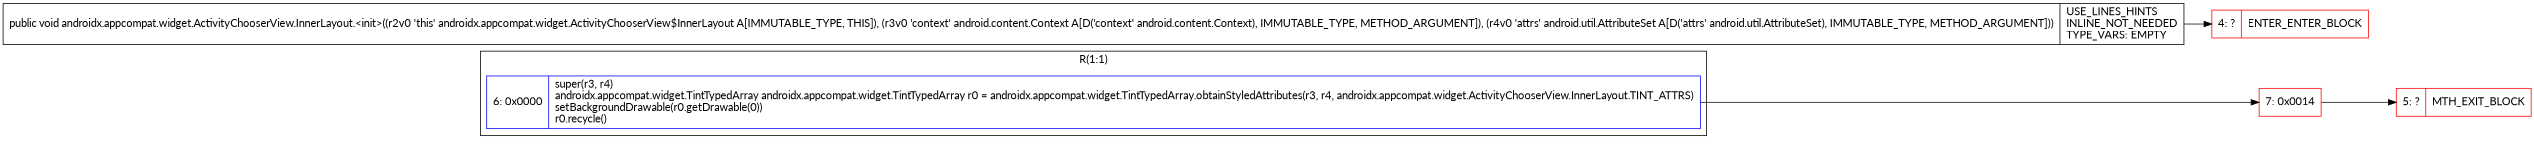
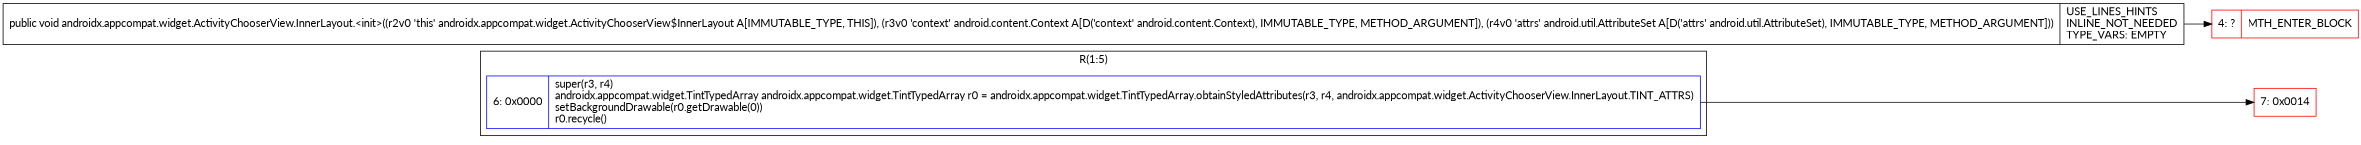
(2305, 24) -> (2300, 24)
(1094, 60) -> (1094, 60)
(2464, 102) -> none
